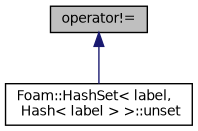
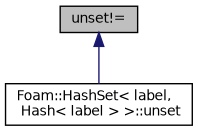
(99, 19) -> (99, 19)
